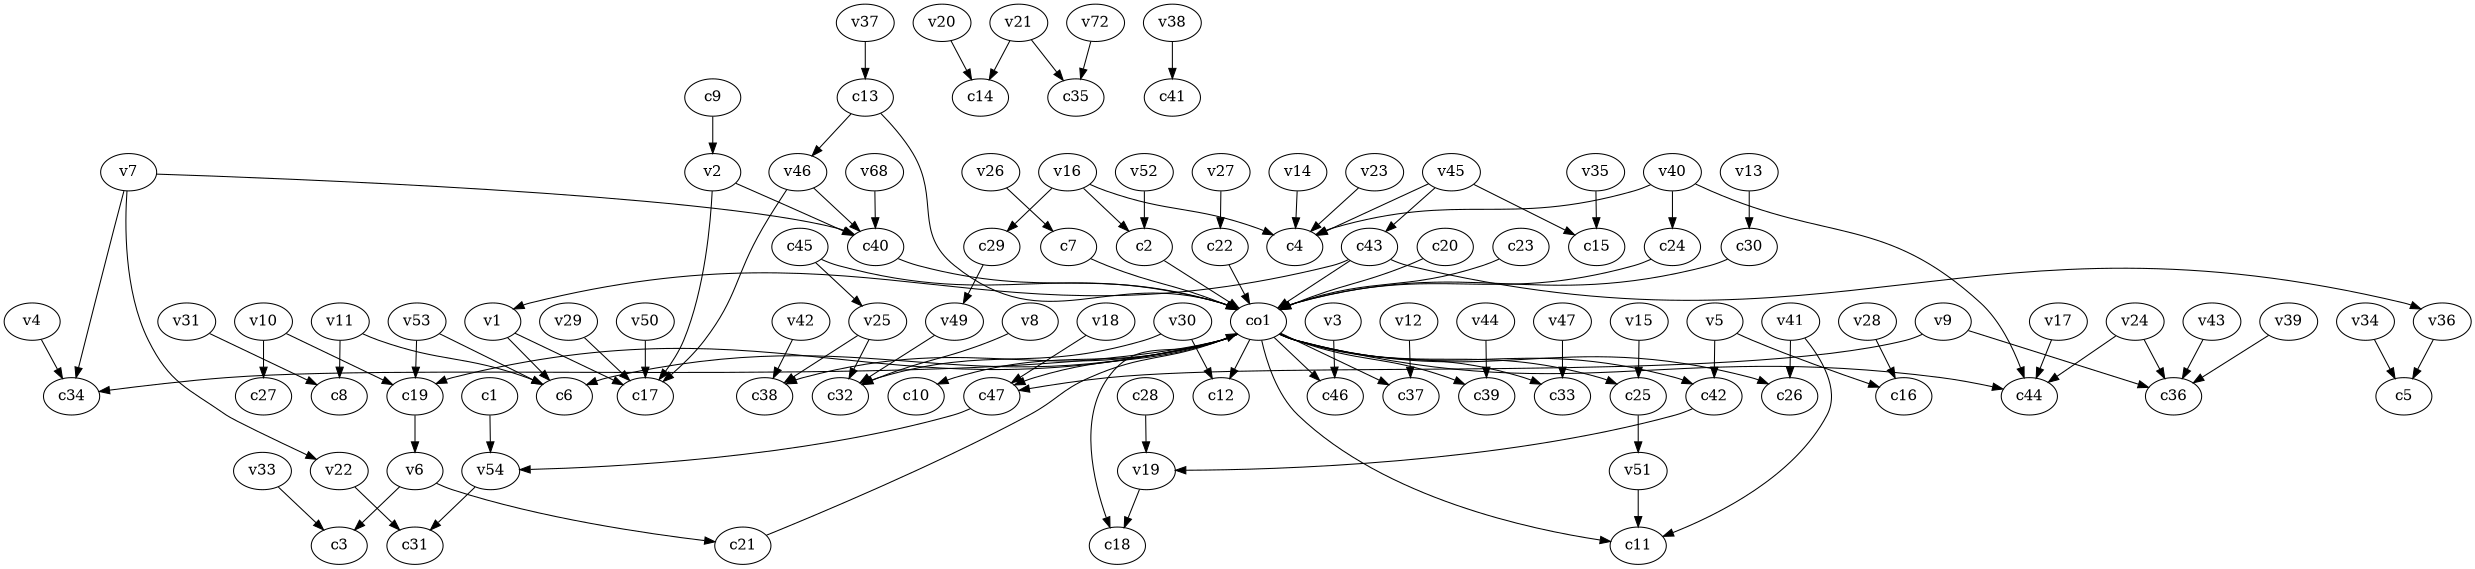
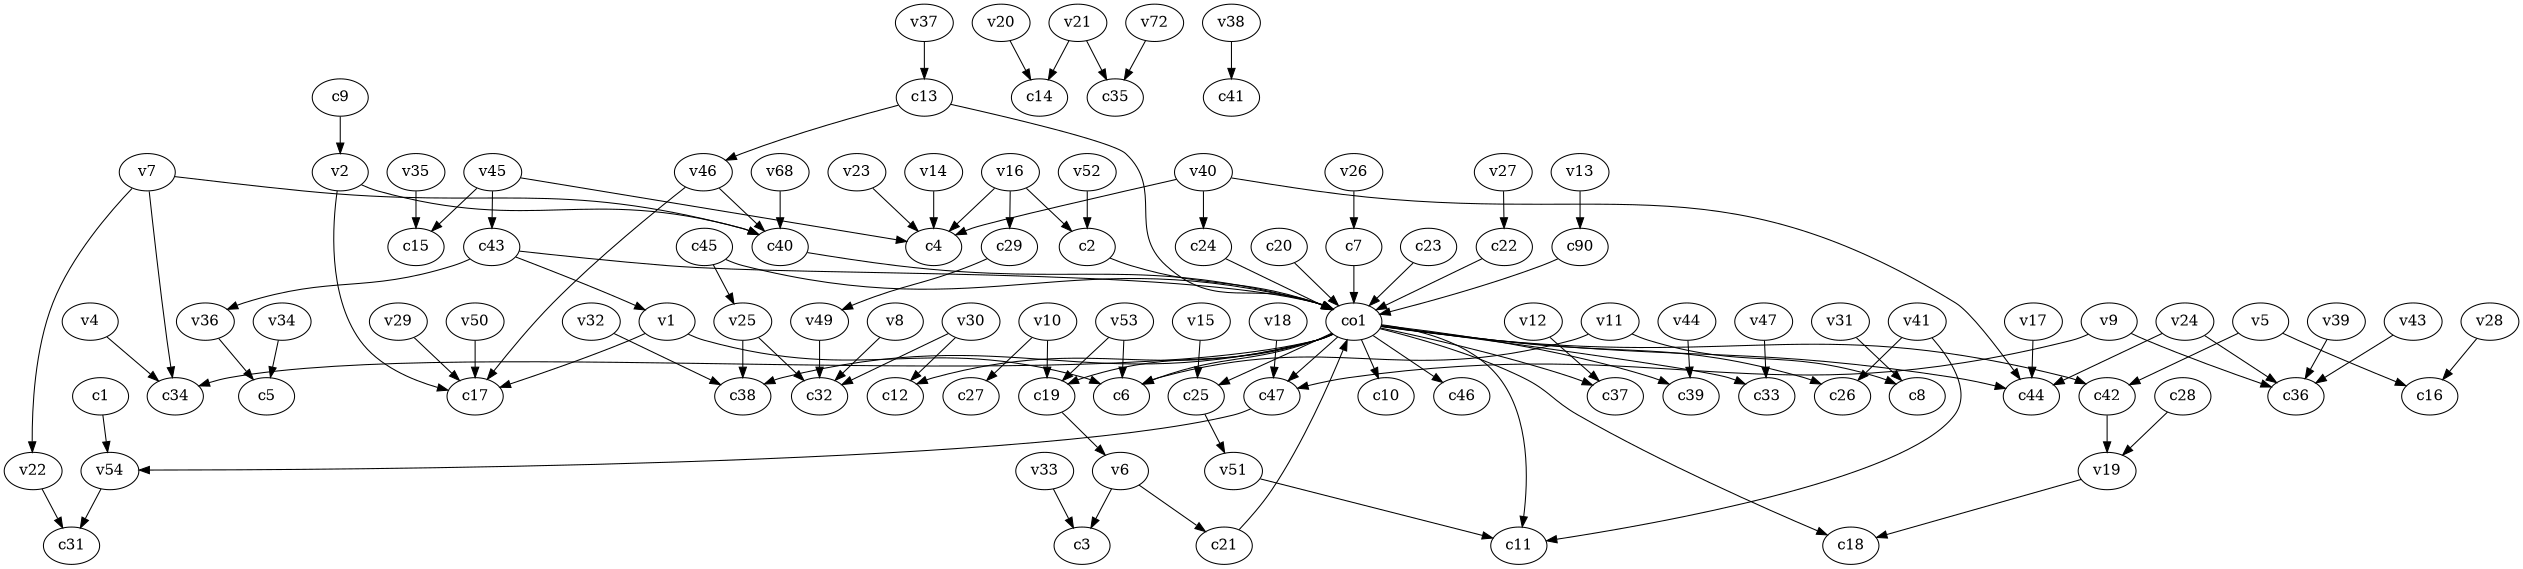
(1749, 247) -> (1580, 247)
(801, 322) -> (591, 322)
(1333, 322) -> none
